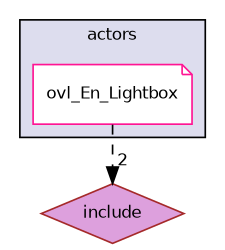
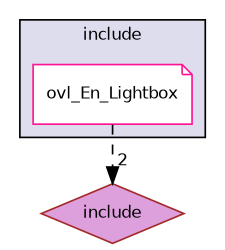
(113, 36) -> (113, 36)
